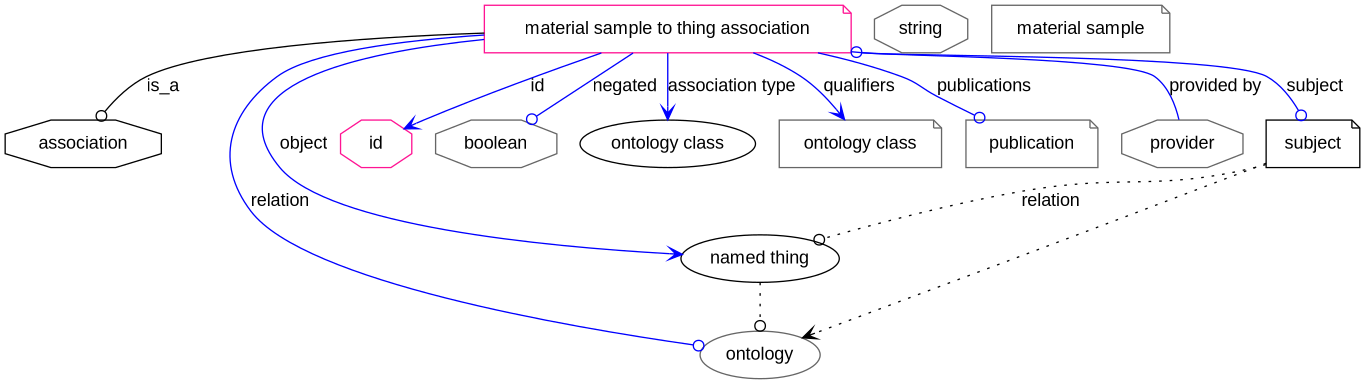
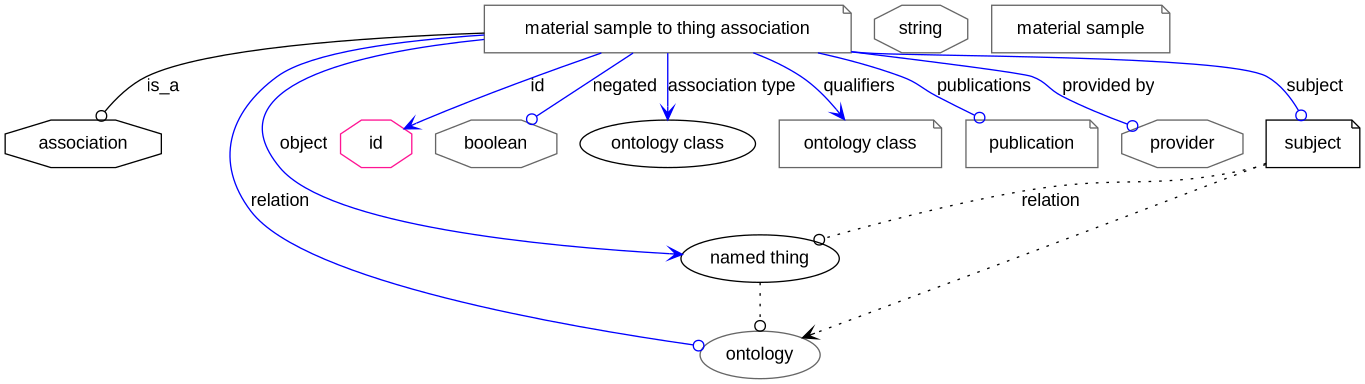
(668, 29) -> (668, 29)
(1120, 68) -> (995, 70)
